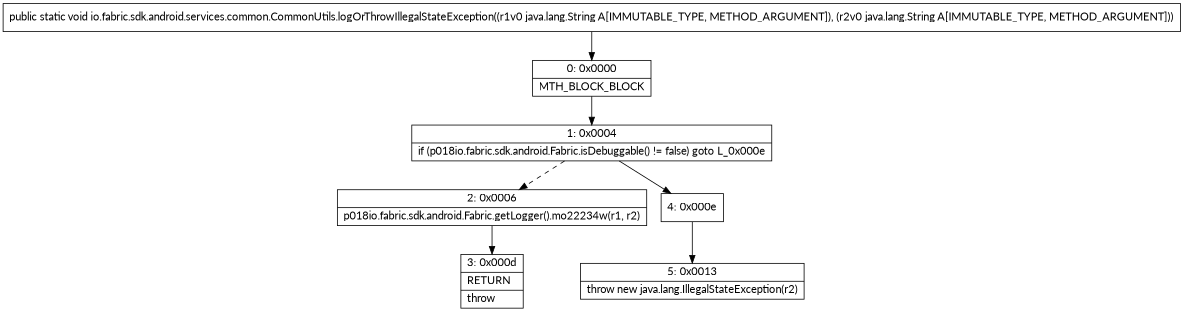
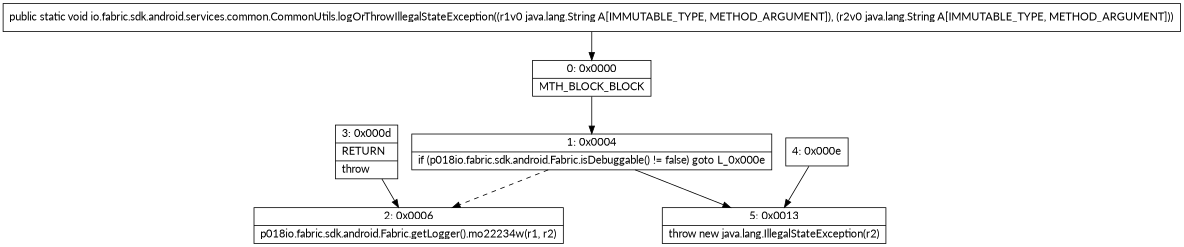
(642, 175) -> (679, 187)
(492, 236) -> (388, 190)
